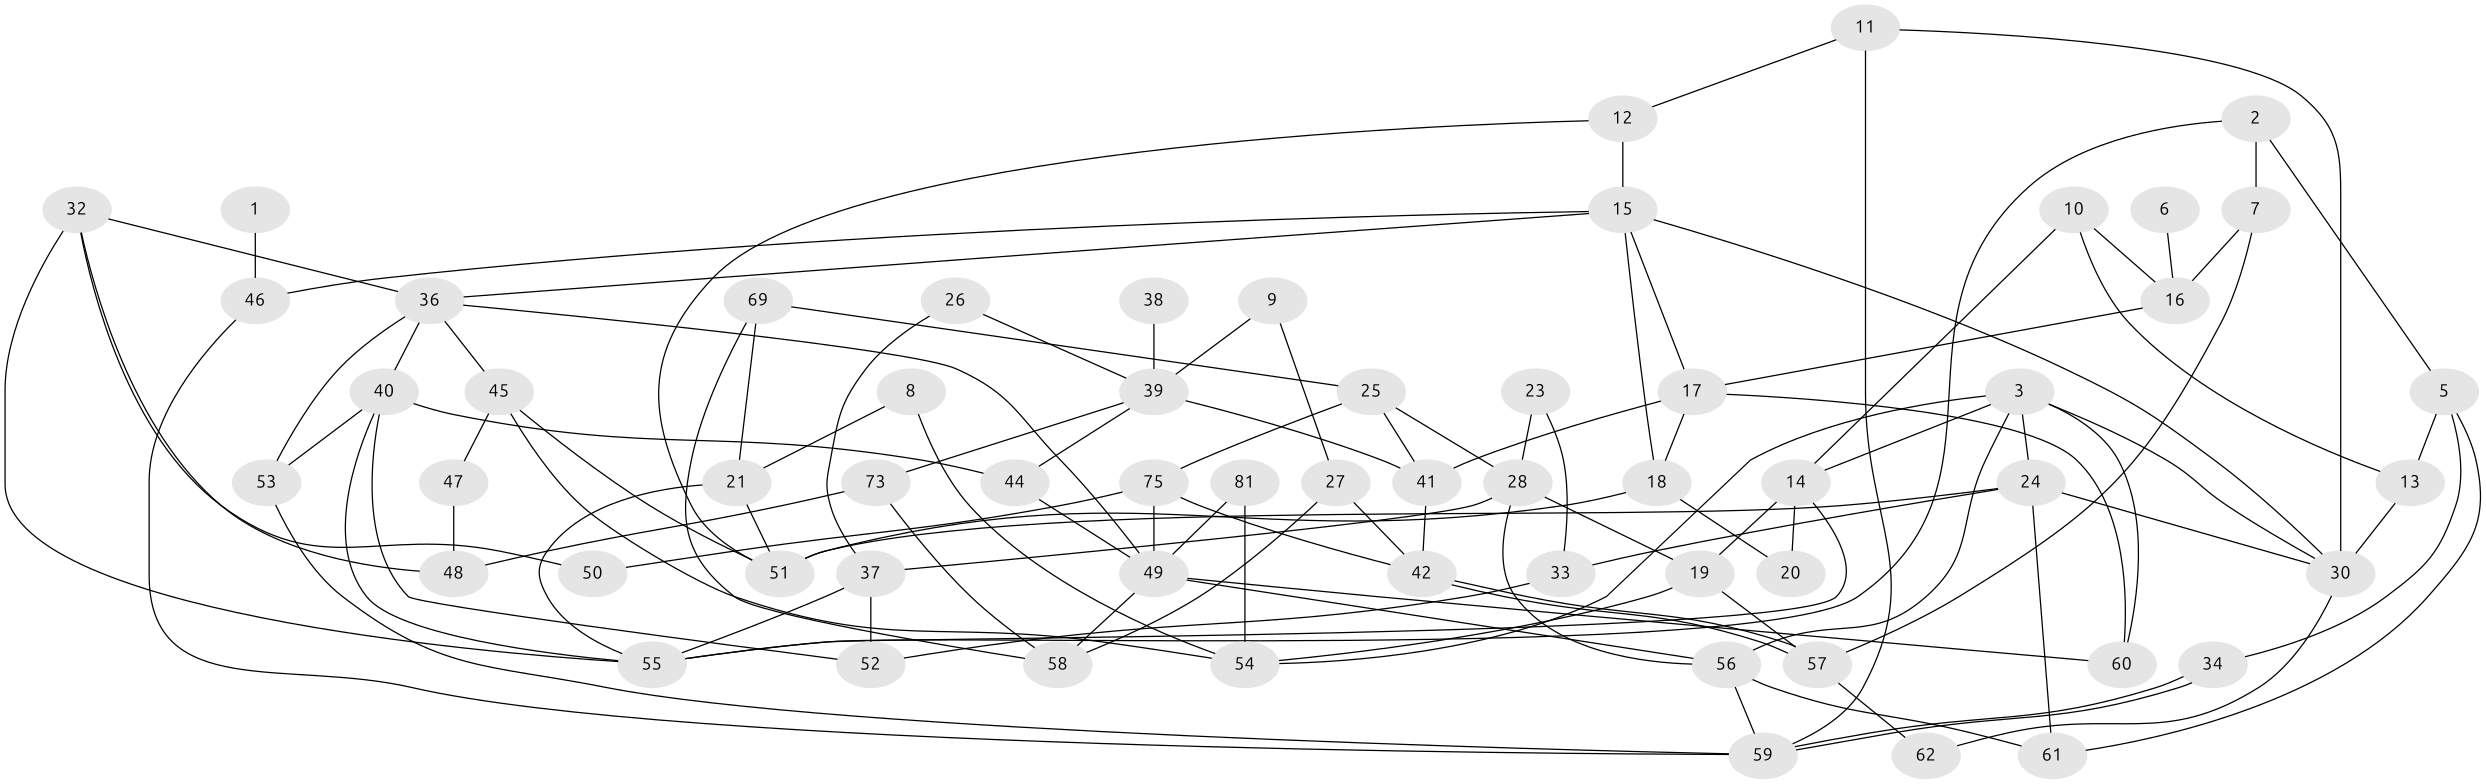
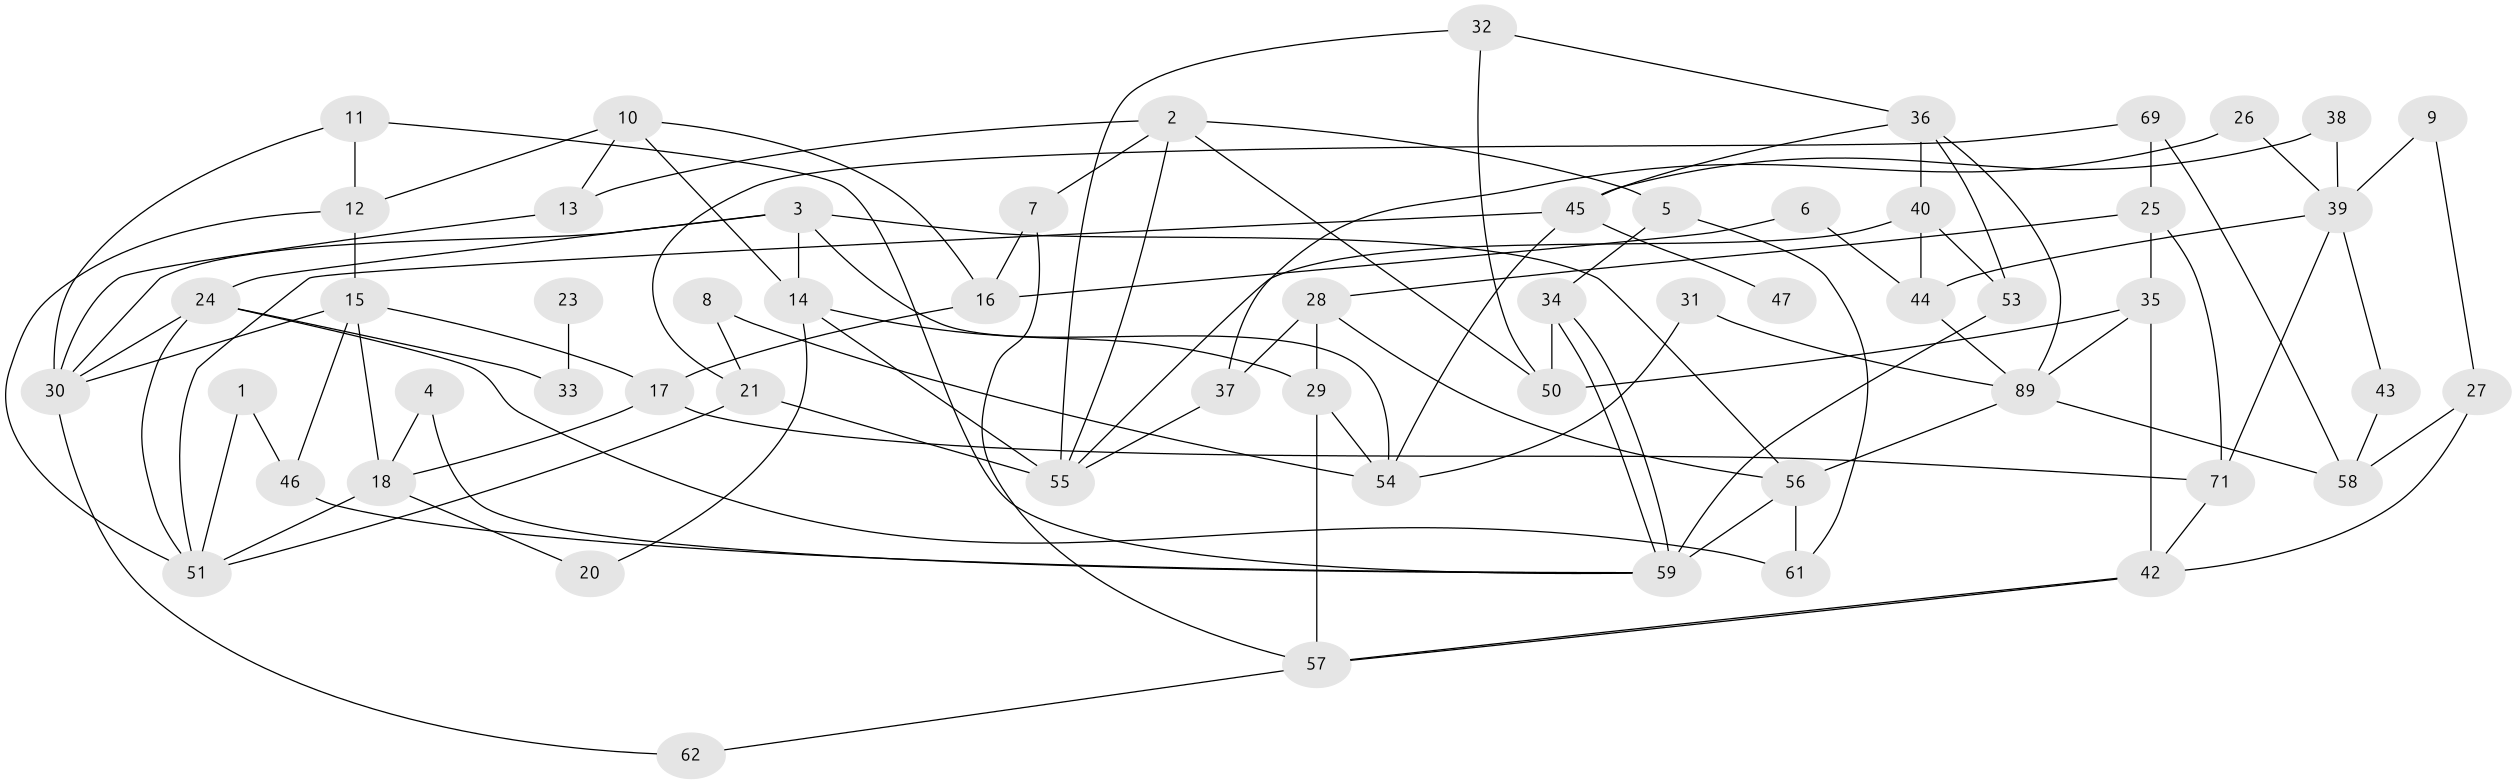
none -> (1938, 163)
none -> (491, 164)
none -> (1354, 249)
(1026, 255) -> none
none -> (1863, 255)
none -> (1552, 346)
none -> (430, 392)
(1528, 431) -> none
(2427, 437) -> (865, 143)
none -> (220, 483)
(876, 483) -> (2386, 392)
(1154, 483) -> (2151, 301)
(1245, 483) -> (1691, 301)
(1427, 483) -> (2220, 483)
(454, 574) -> none
(1154, 574) -> (2026, 392)
(1700, 574) -> (1317, 392)
(871, 665) -> none
(2122, 665) -> none
